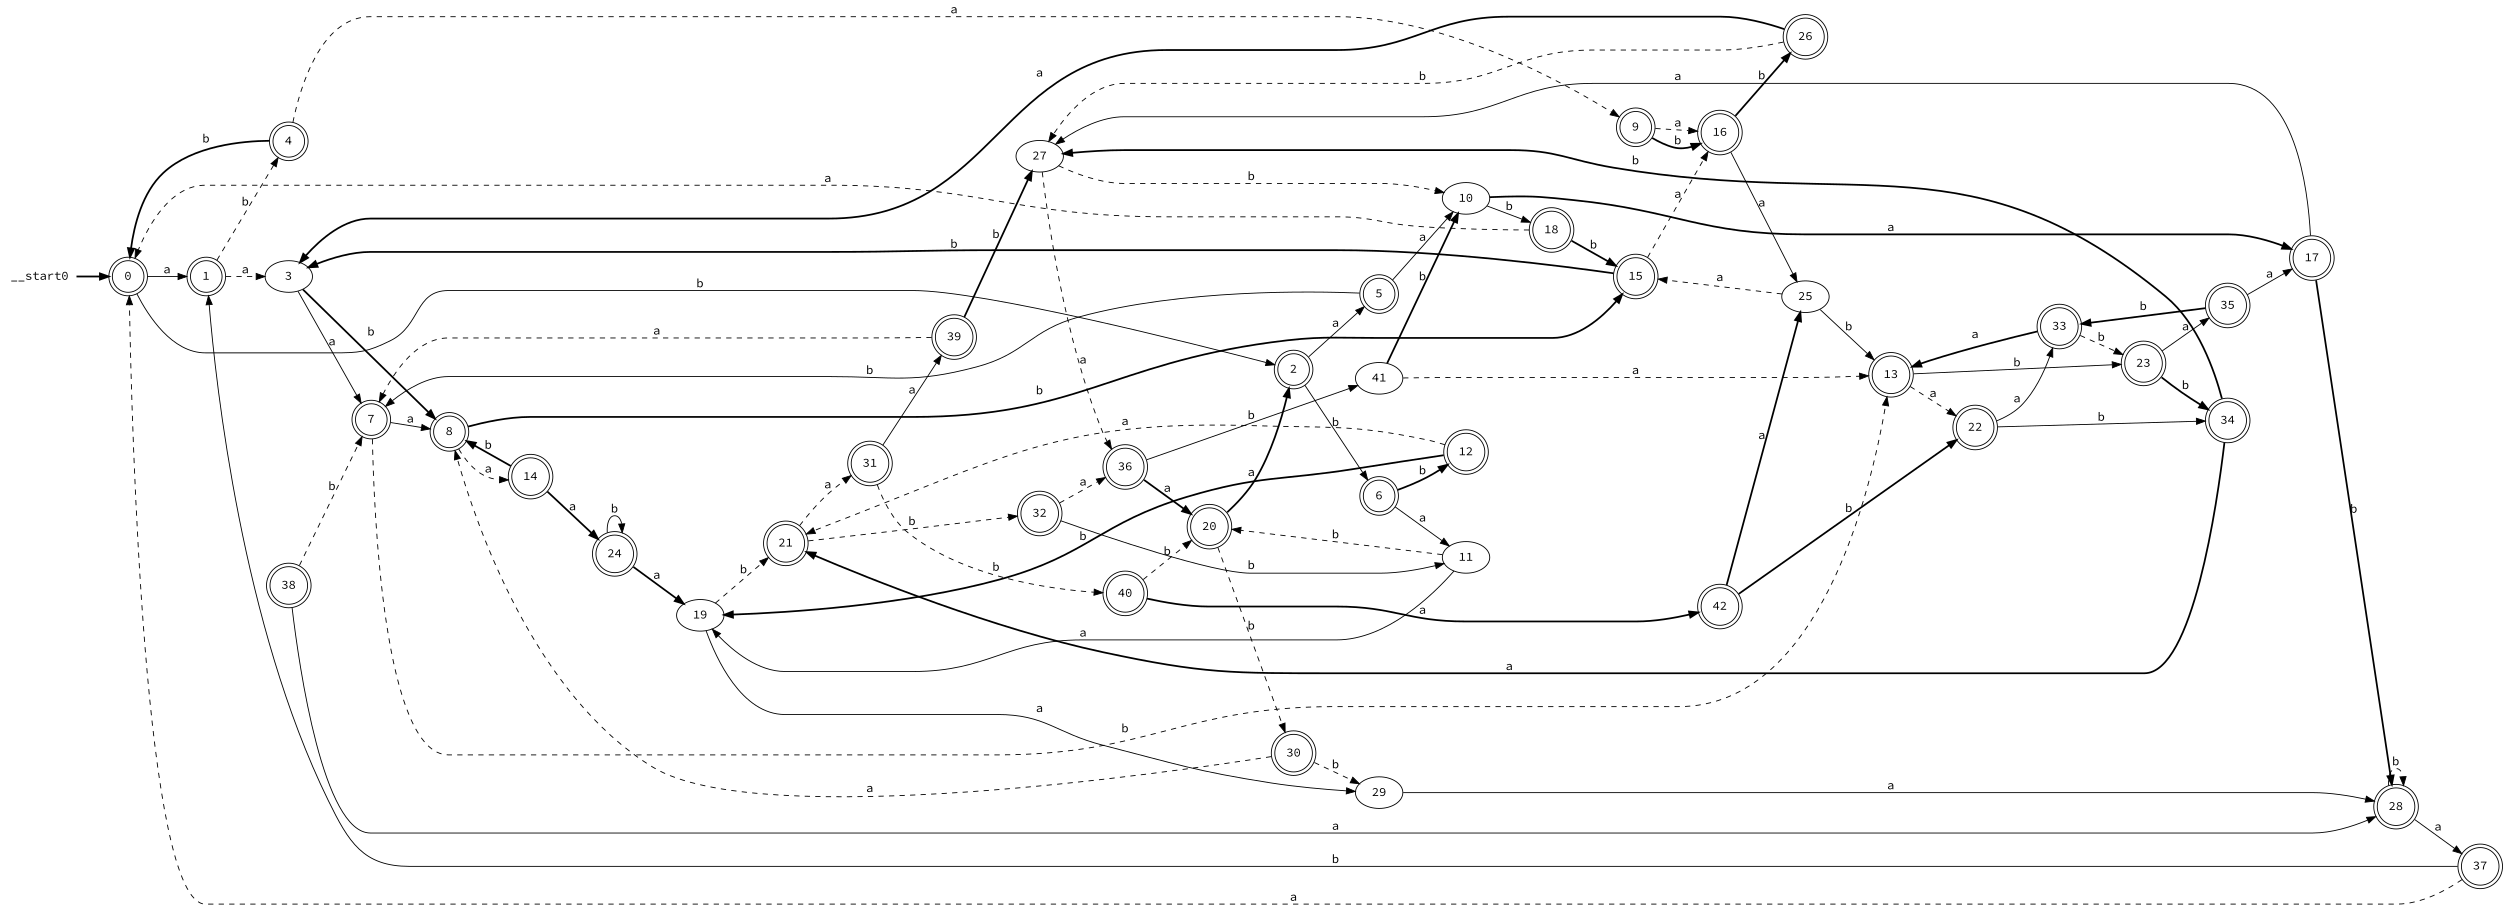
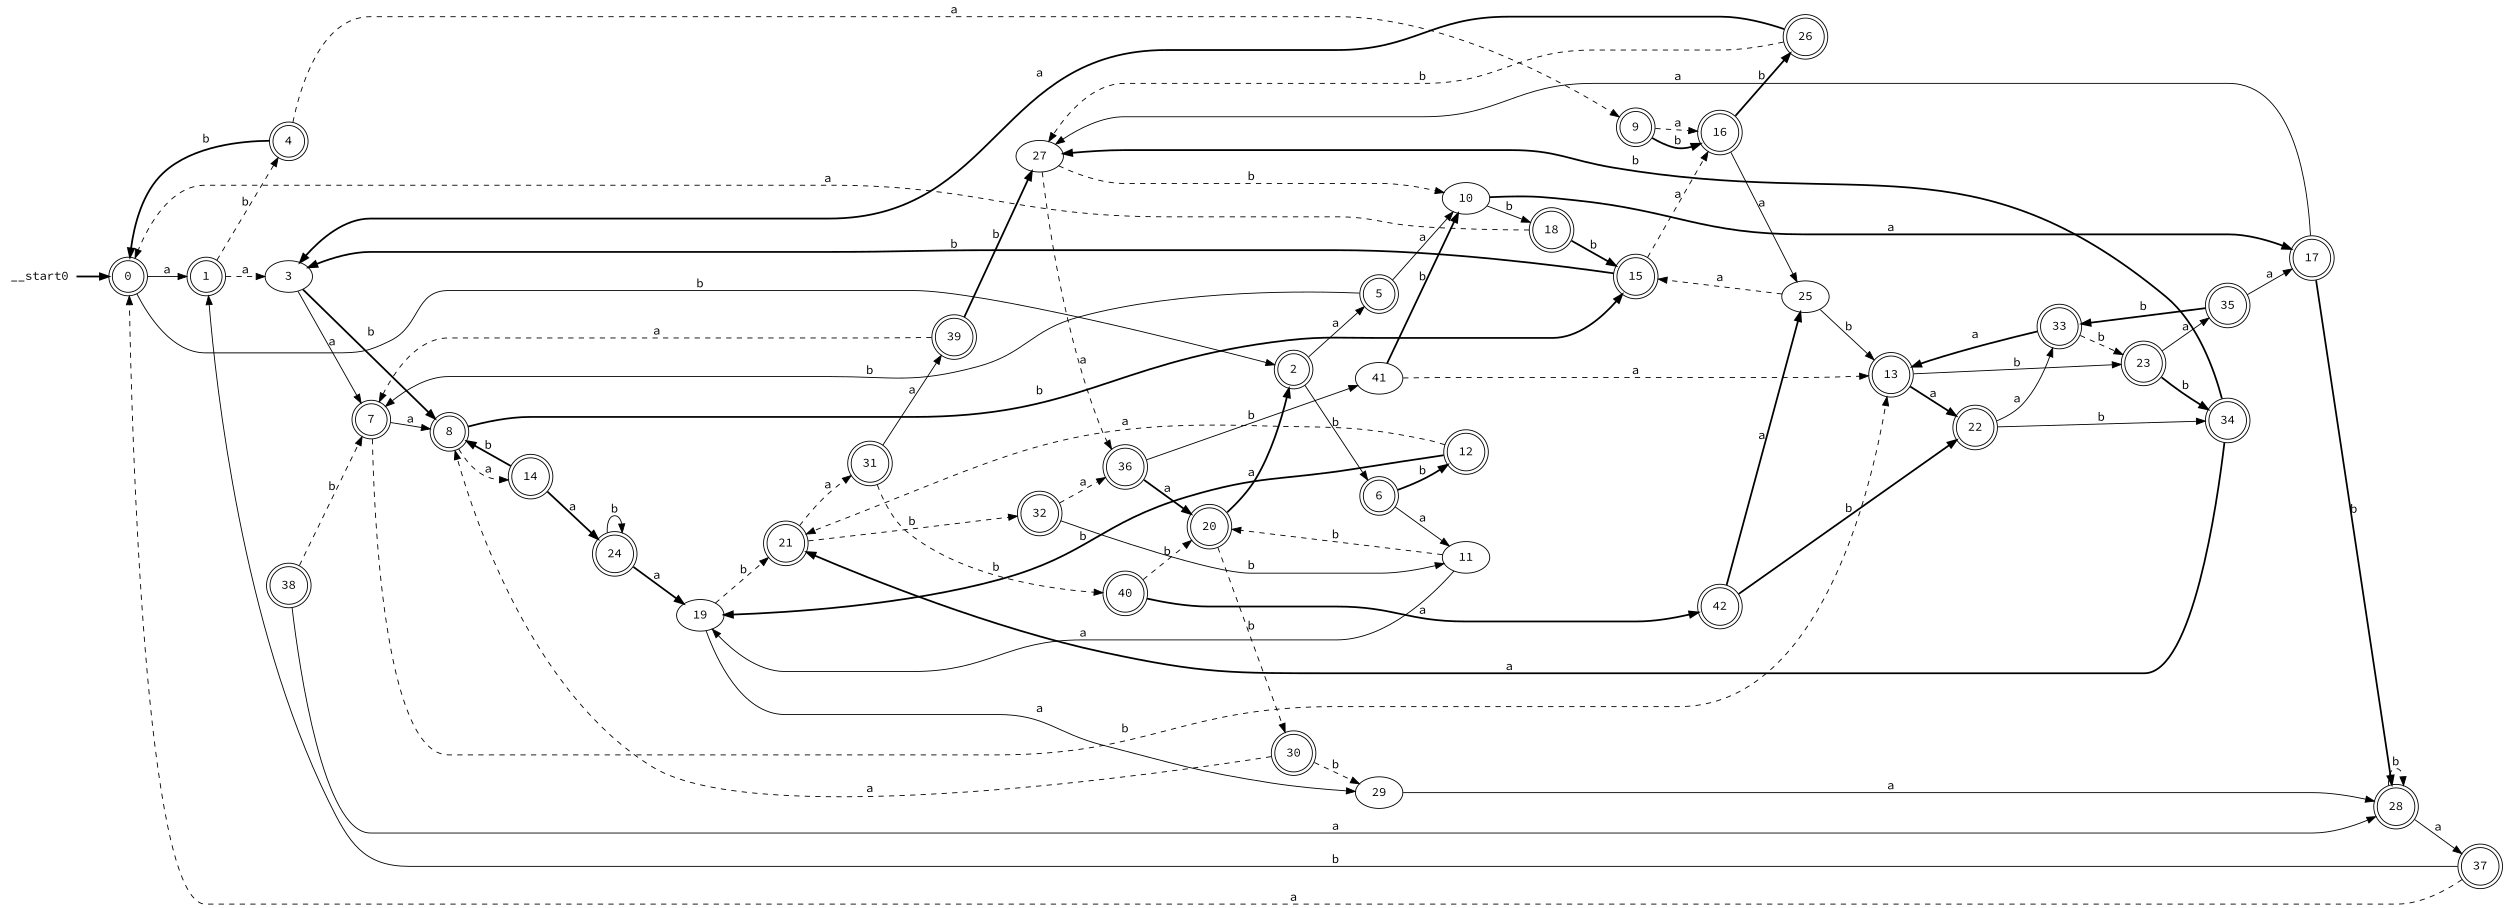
(1929, 399) -> (1929, 399)
